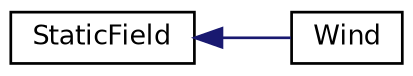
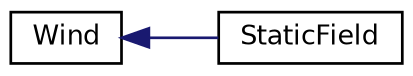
(257, 38) -> (184, 38)
